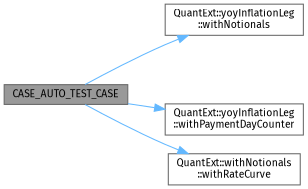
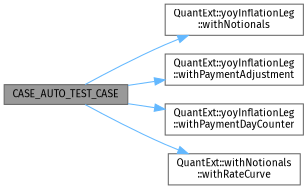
none -> (234, 70)
